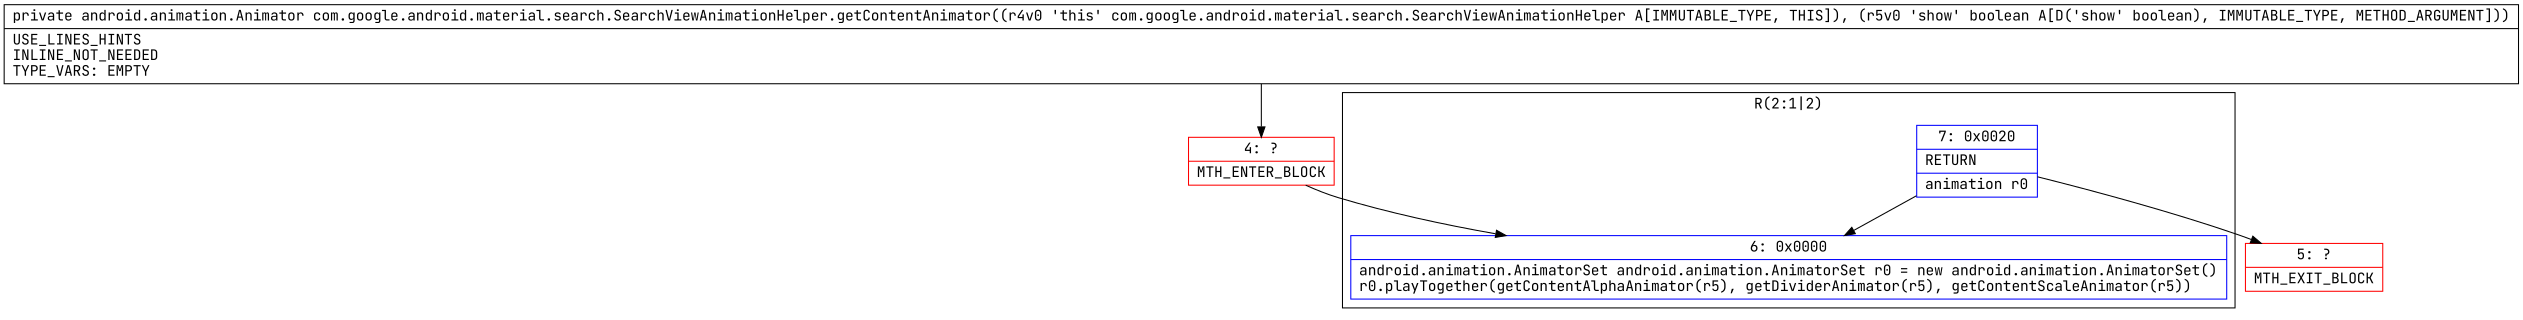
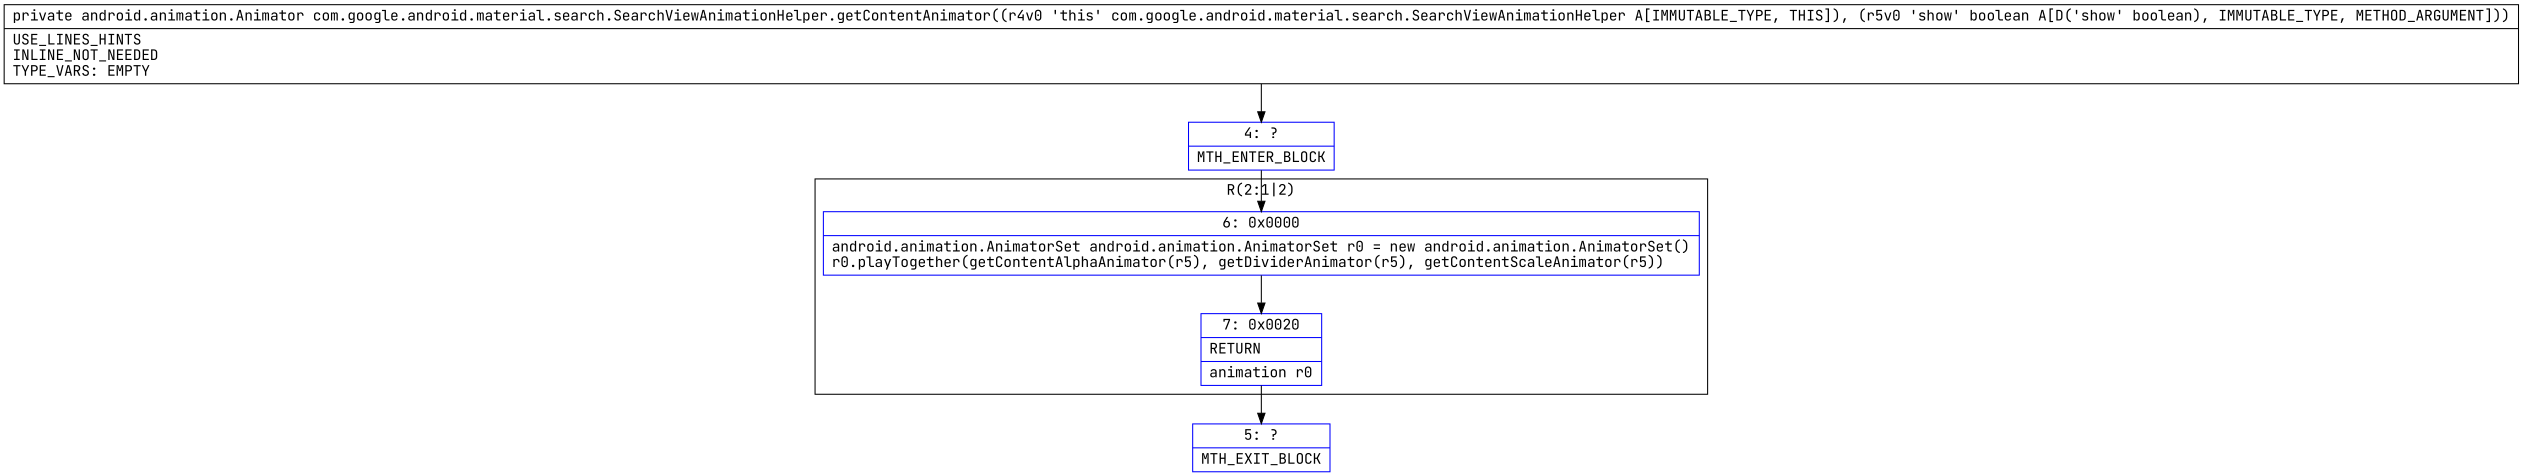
(1261, 161) -> (1261, 146)
(1885, 213) -> (1261, 289)
(2314, 267) -> (1261, 448)
